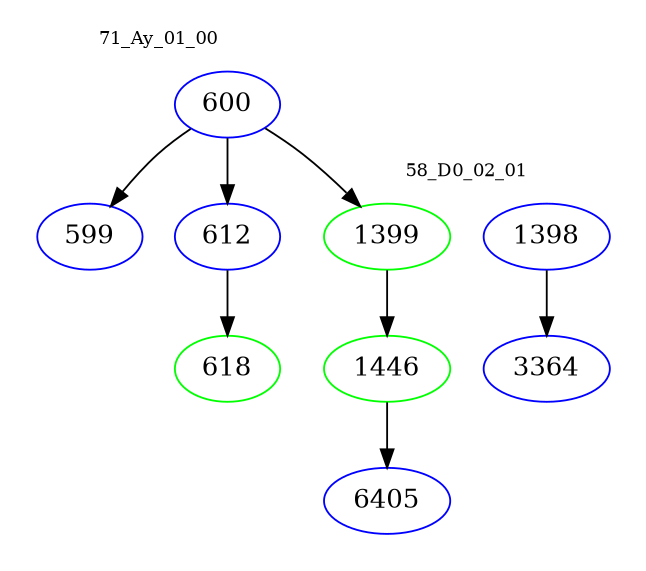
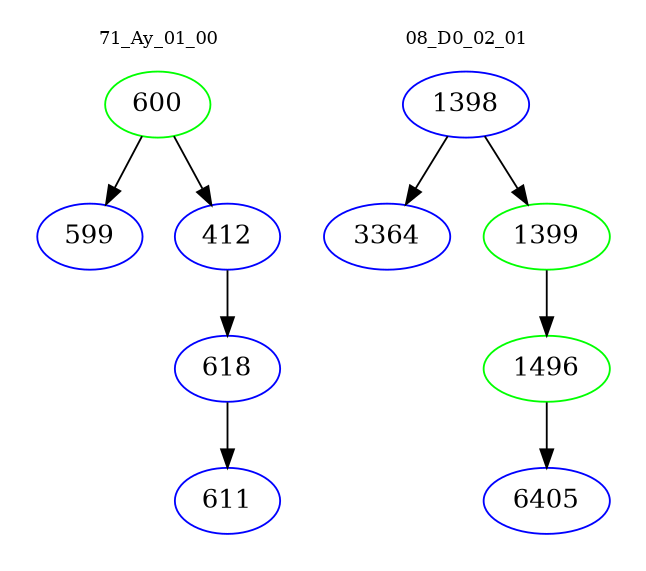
(228, 105) -> (158, 105)
(322, 170) -> (501, 162)
(467, 172) -> (467, 39)
(228, 237) -> (228, 237)
(228, 369) -> (228, 369)
(387, 369) -> (547, 369)
none -> (228, 501)
